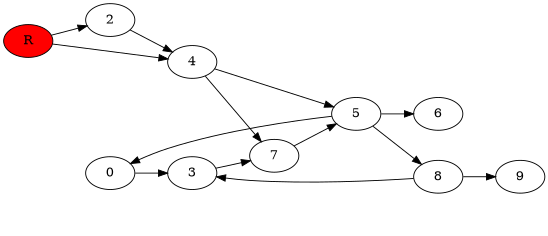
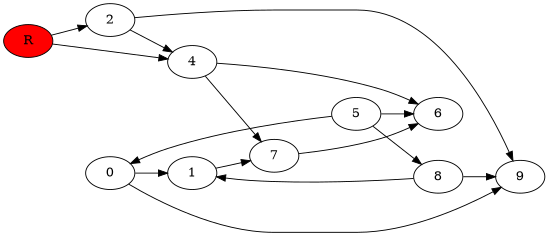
none -> (355, 10)
(270, 86) -> (315, 75)
(311, 137) -> (356, 145)
(192, 173) -> (192, 173)
none -> (310, 232)
